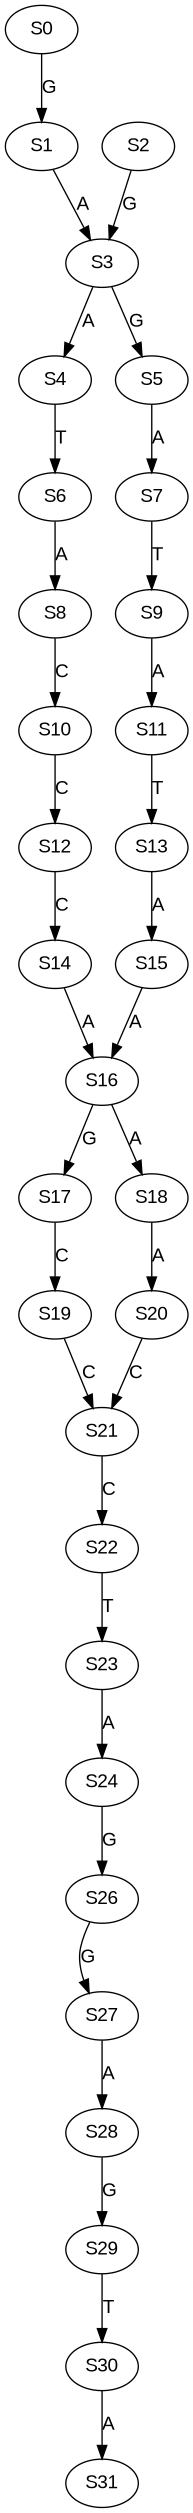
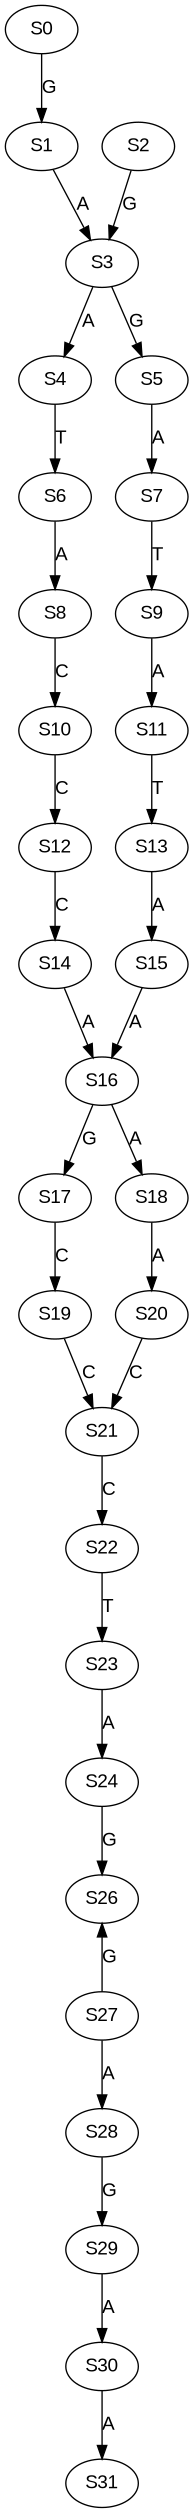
(80, 1951) -> (102, 1964)
(109, 2308) -> (109, 2308)
